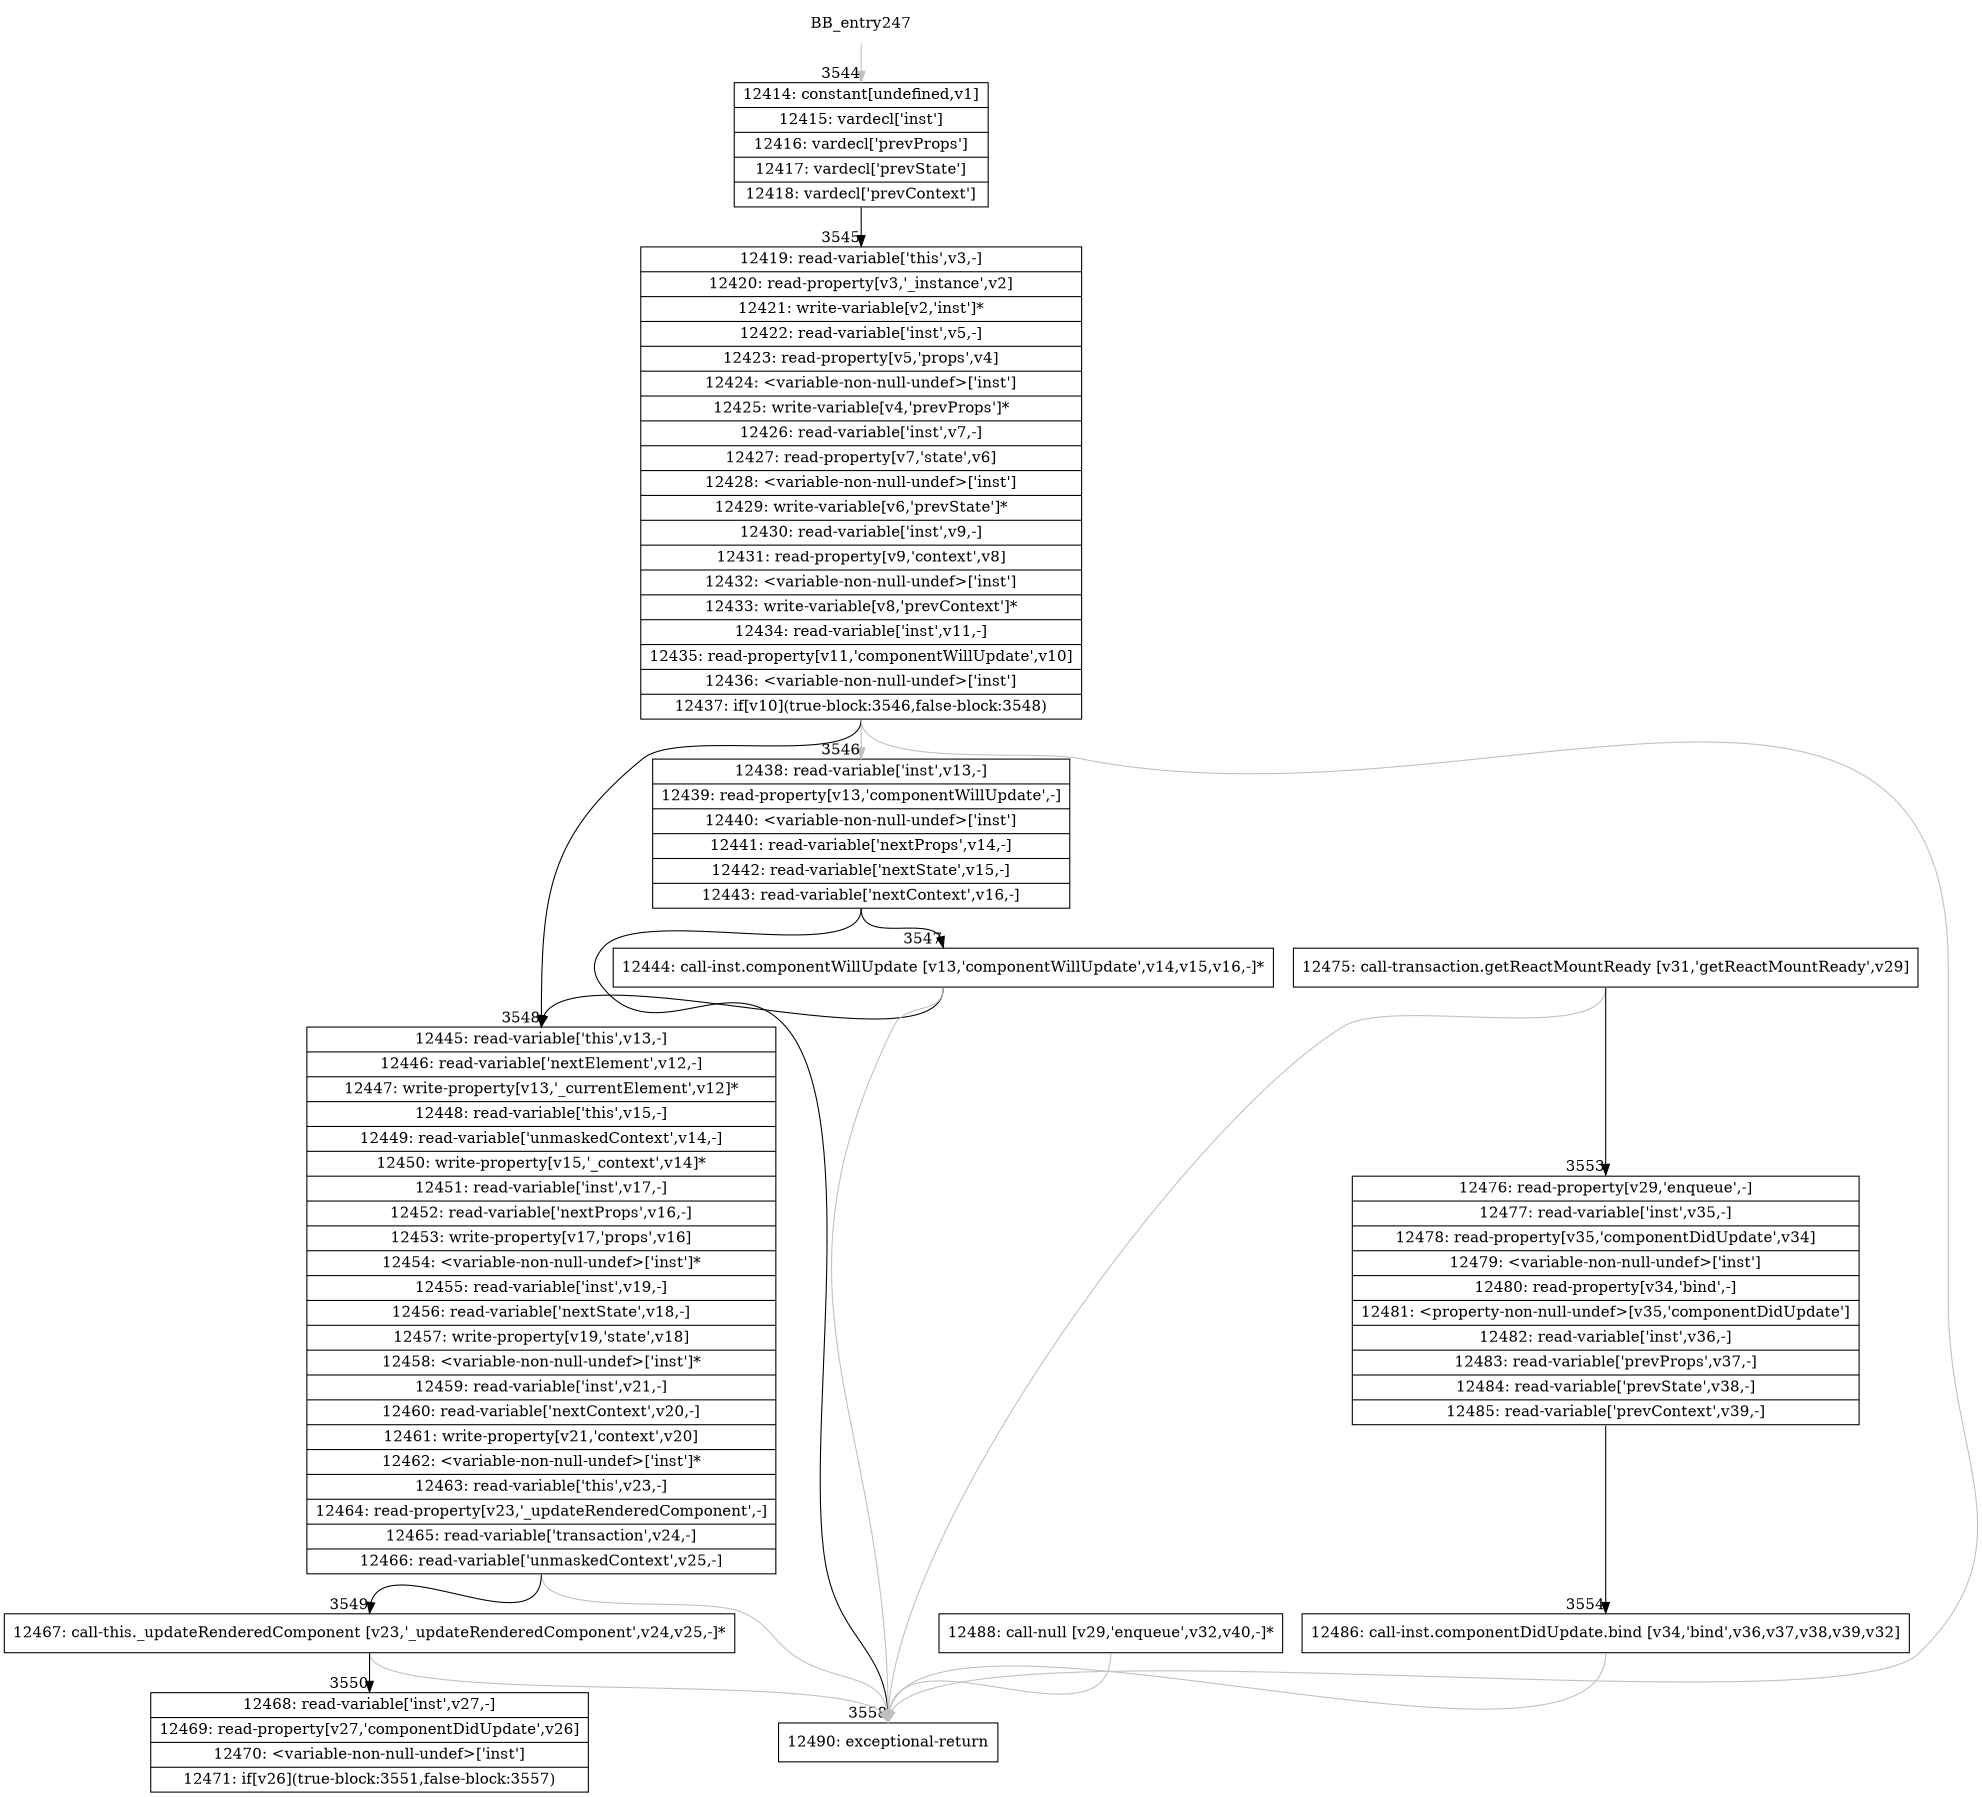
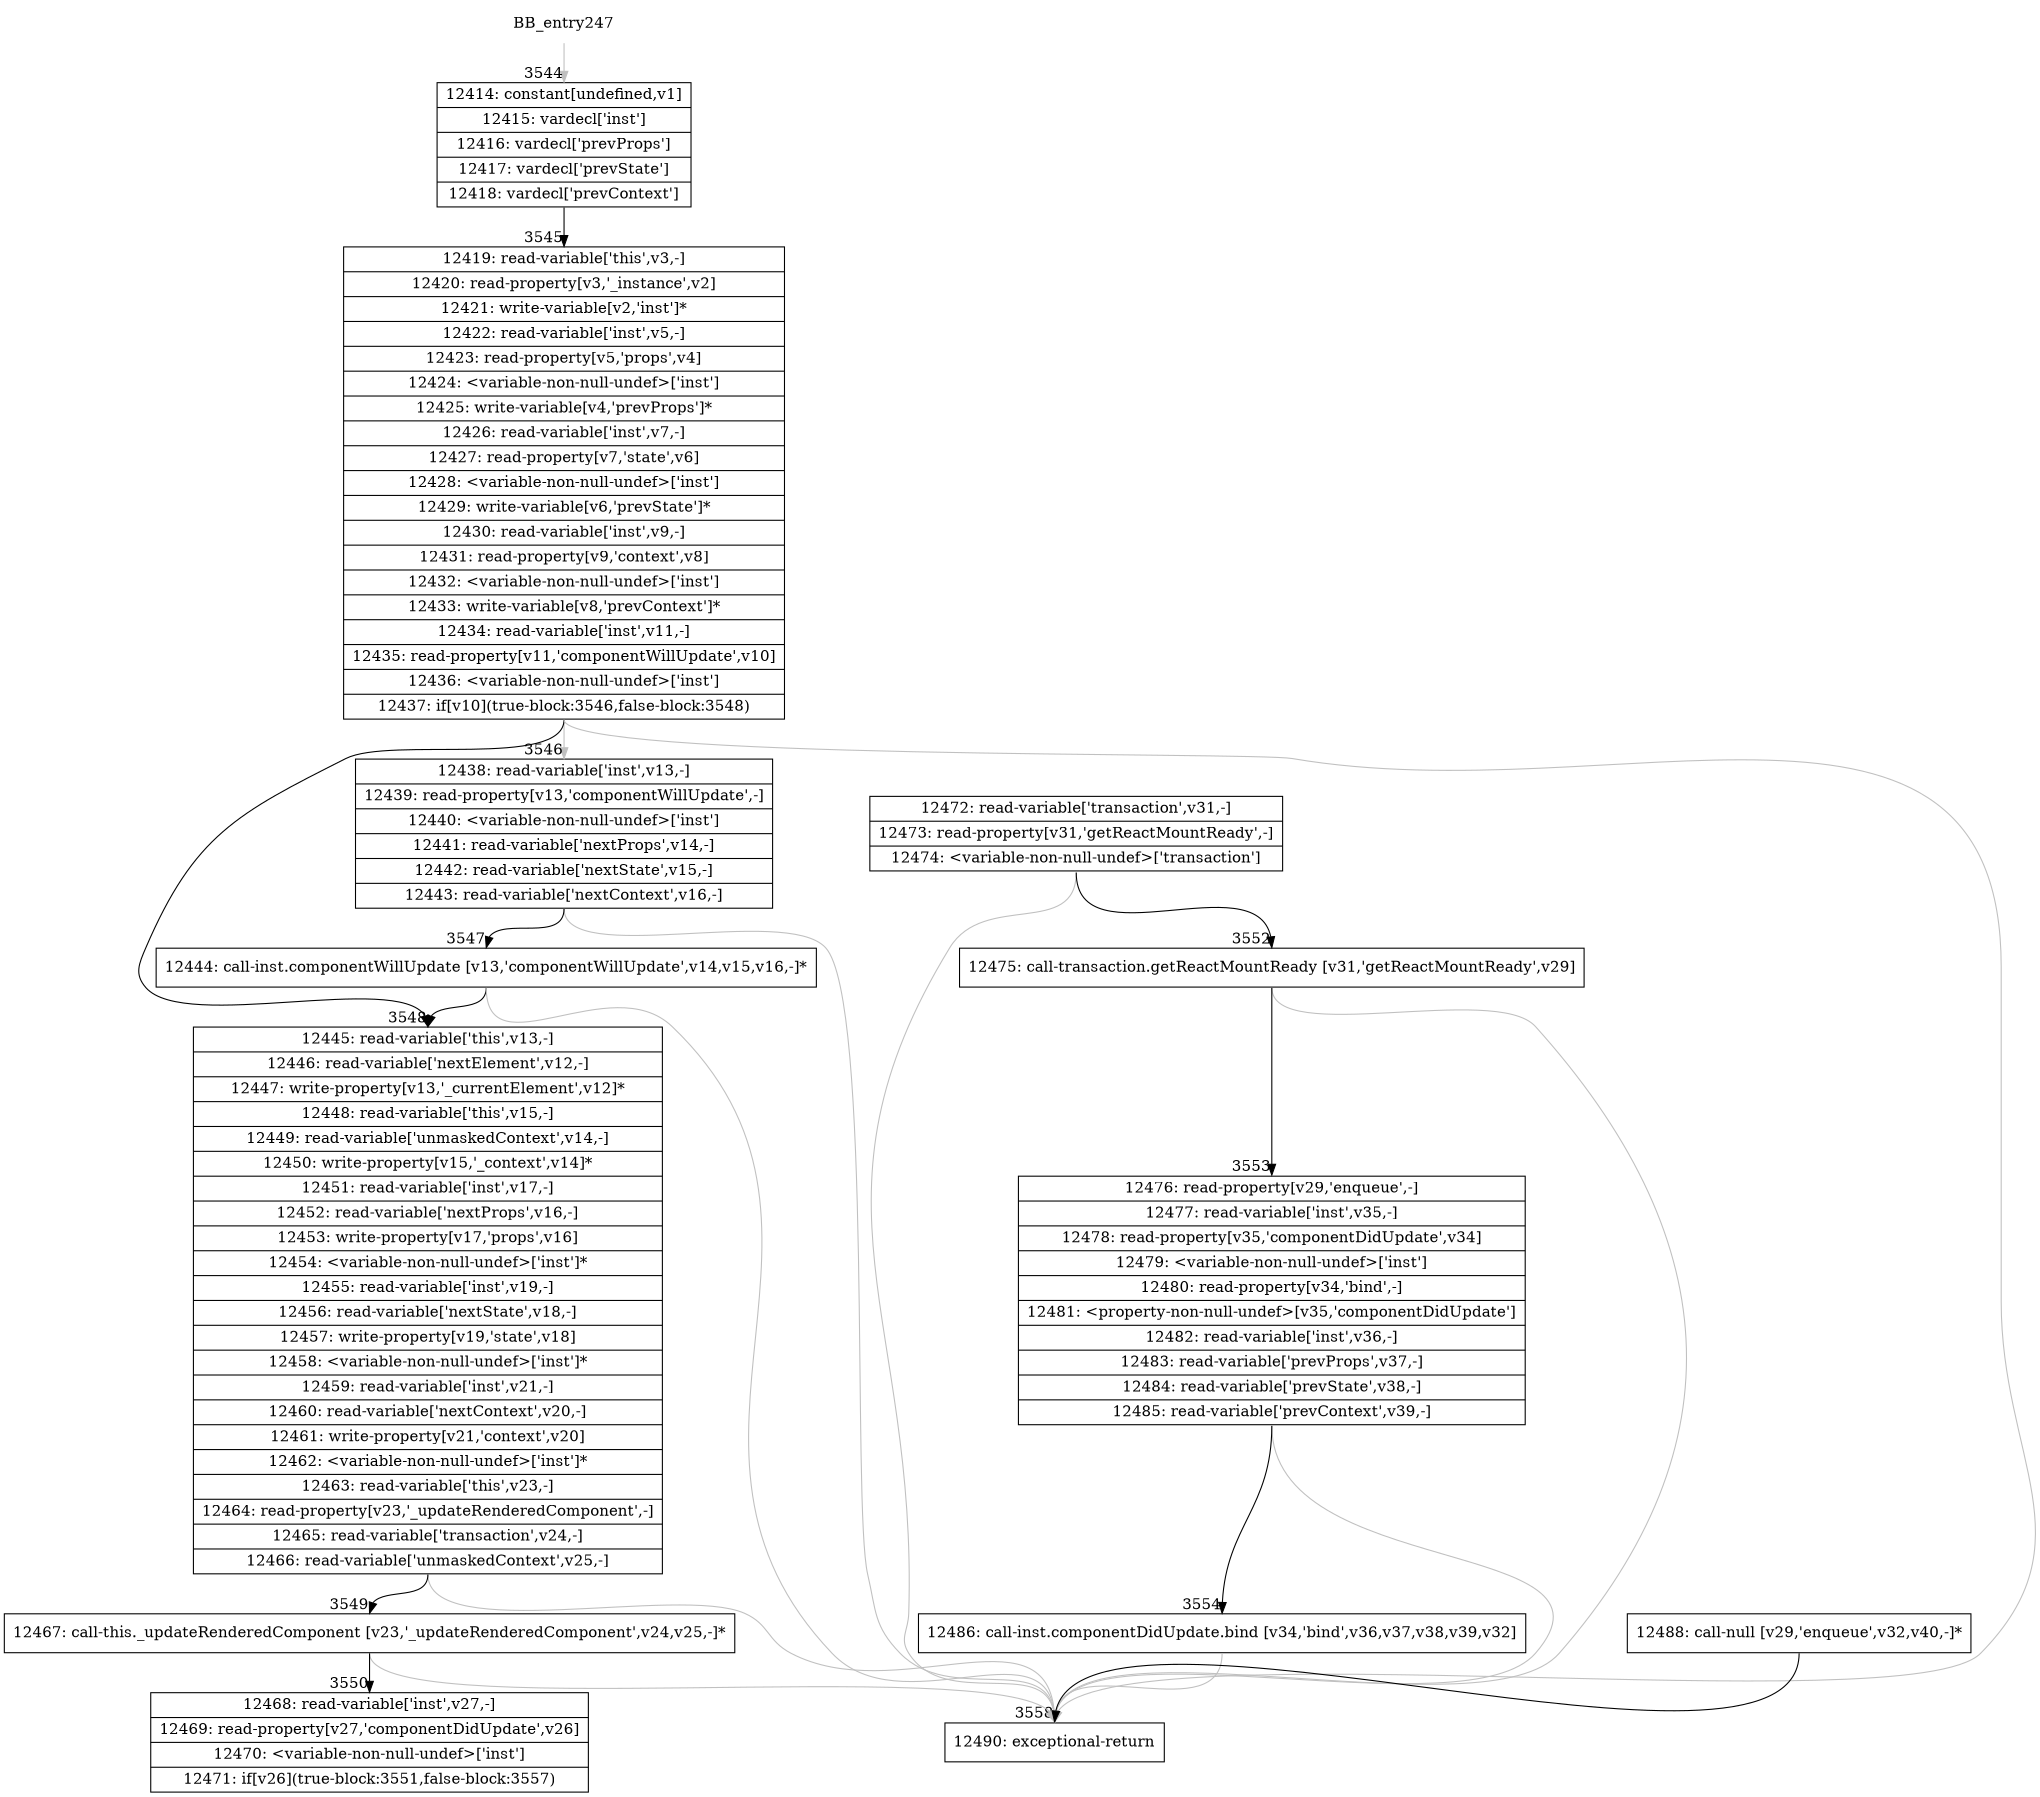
none -> (1076, 834)
(818, 1116) -> (858, 1252)
none -> (1514, 1665)
(1005, 1688) -> (1451, 1691)
